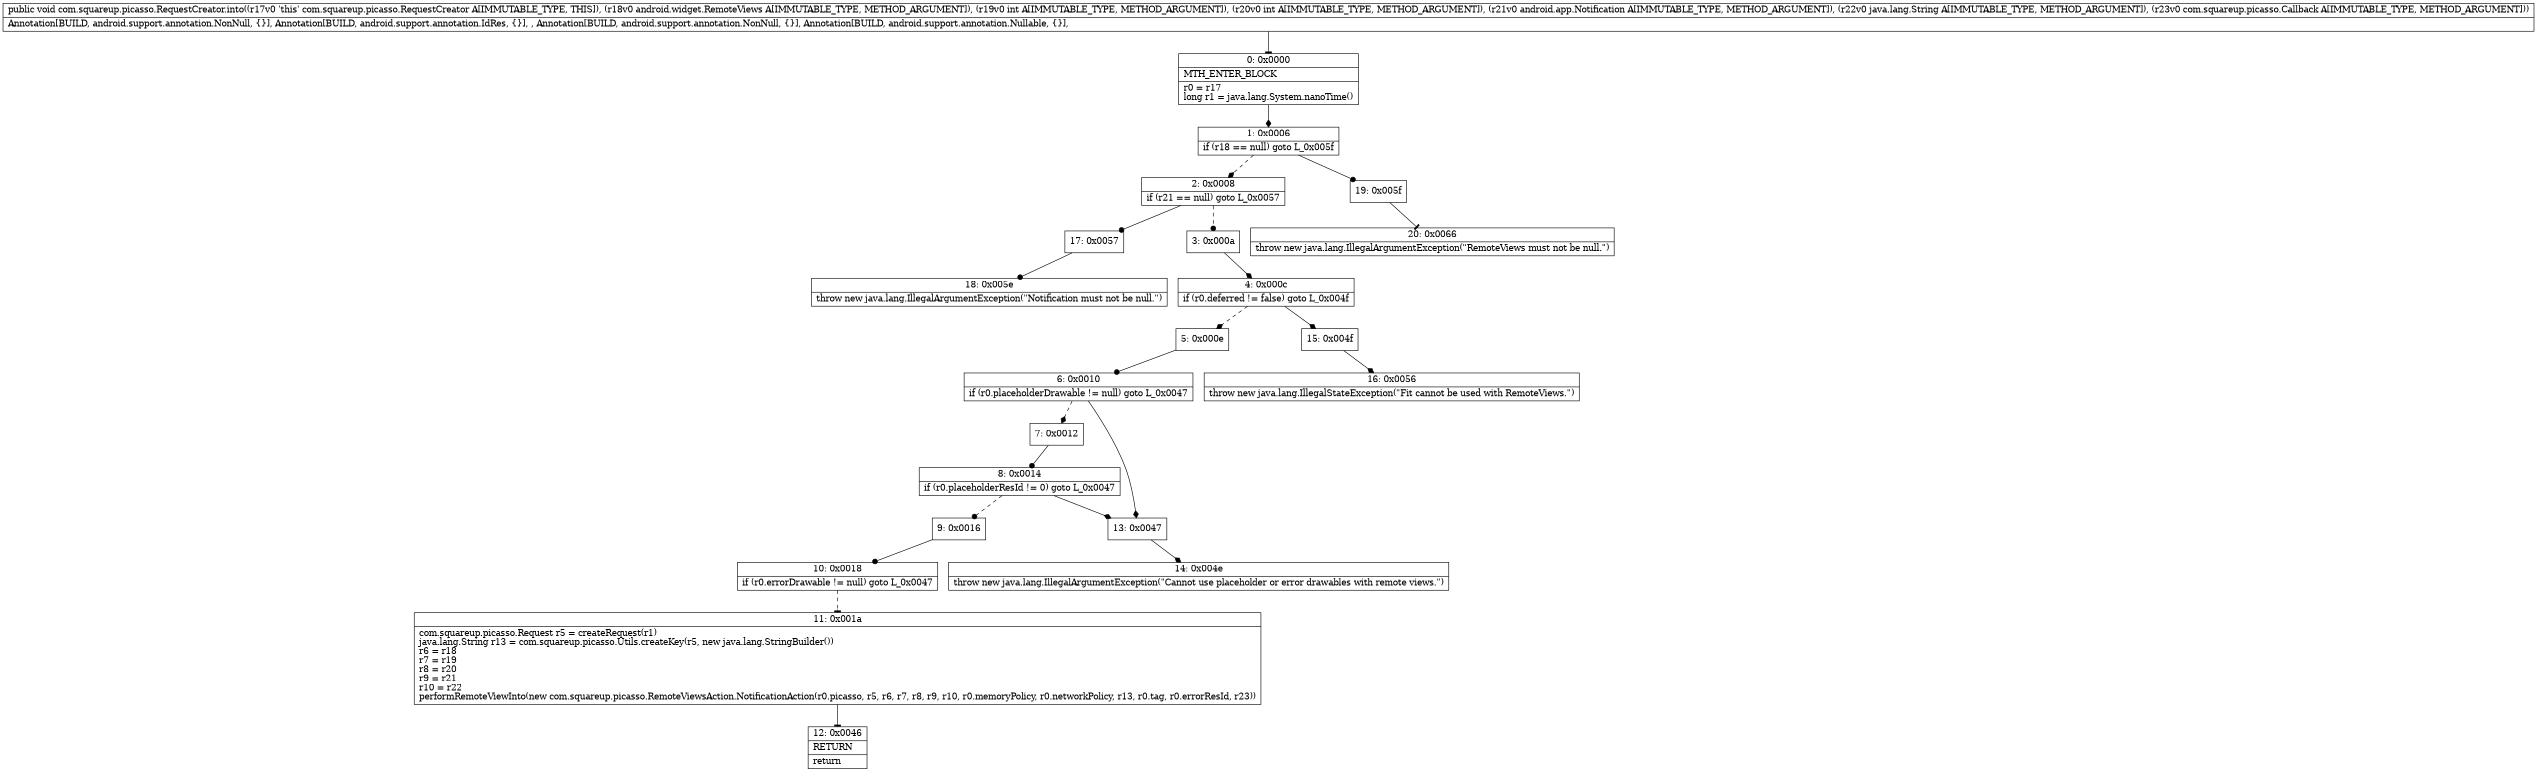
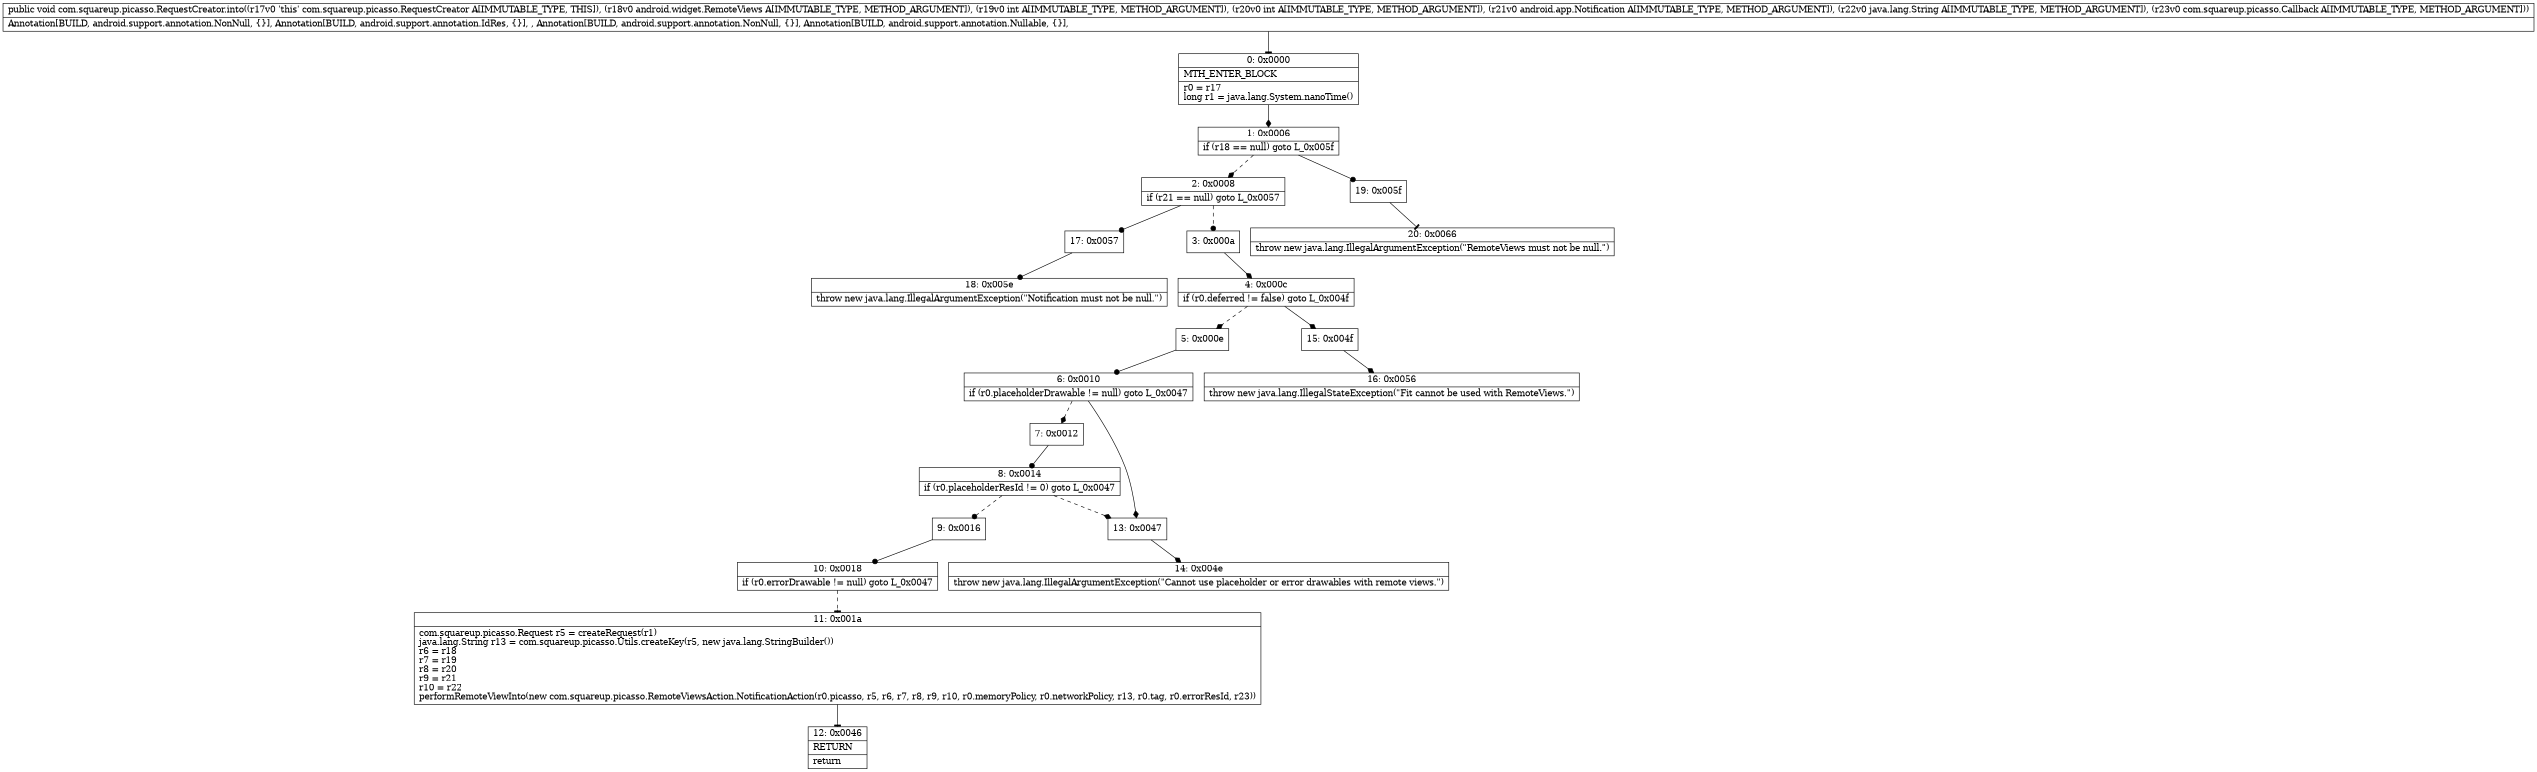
(1079, 505) -> (1079, 505)
